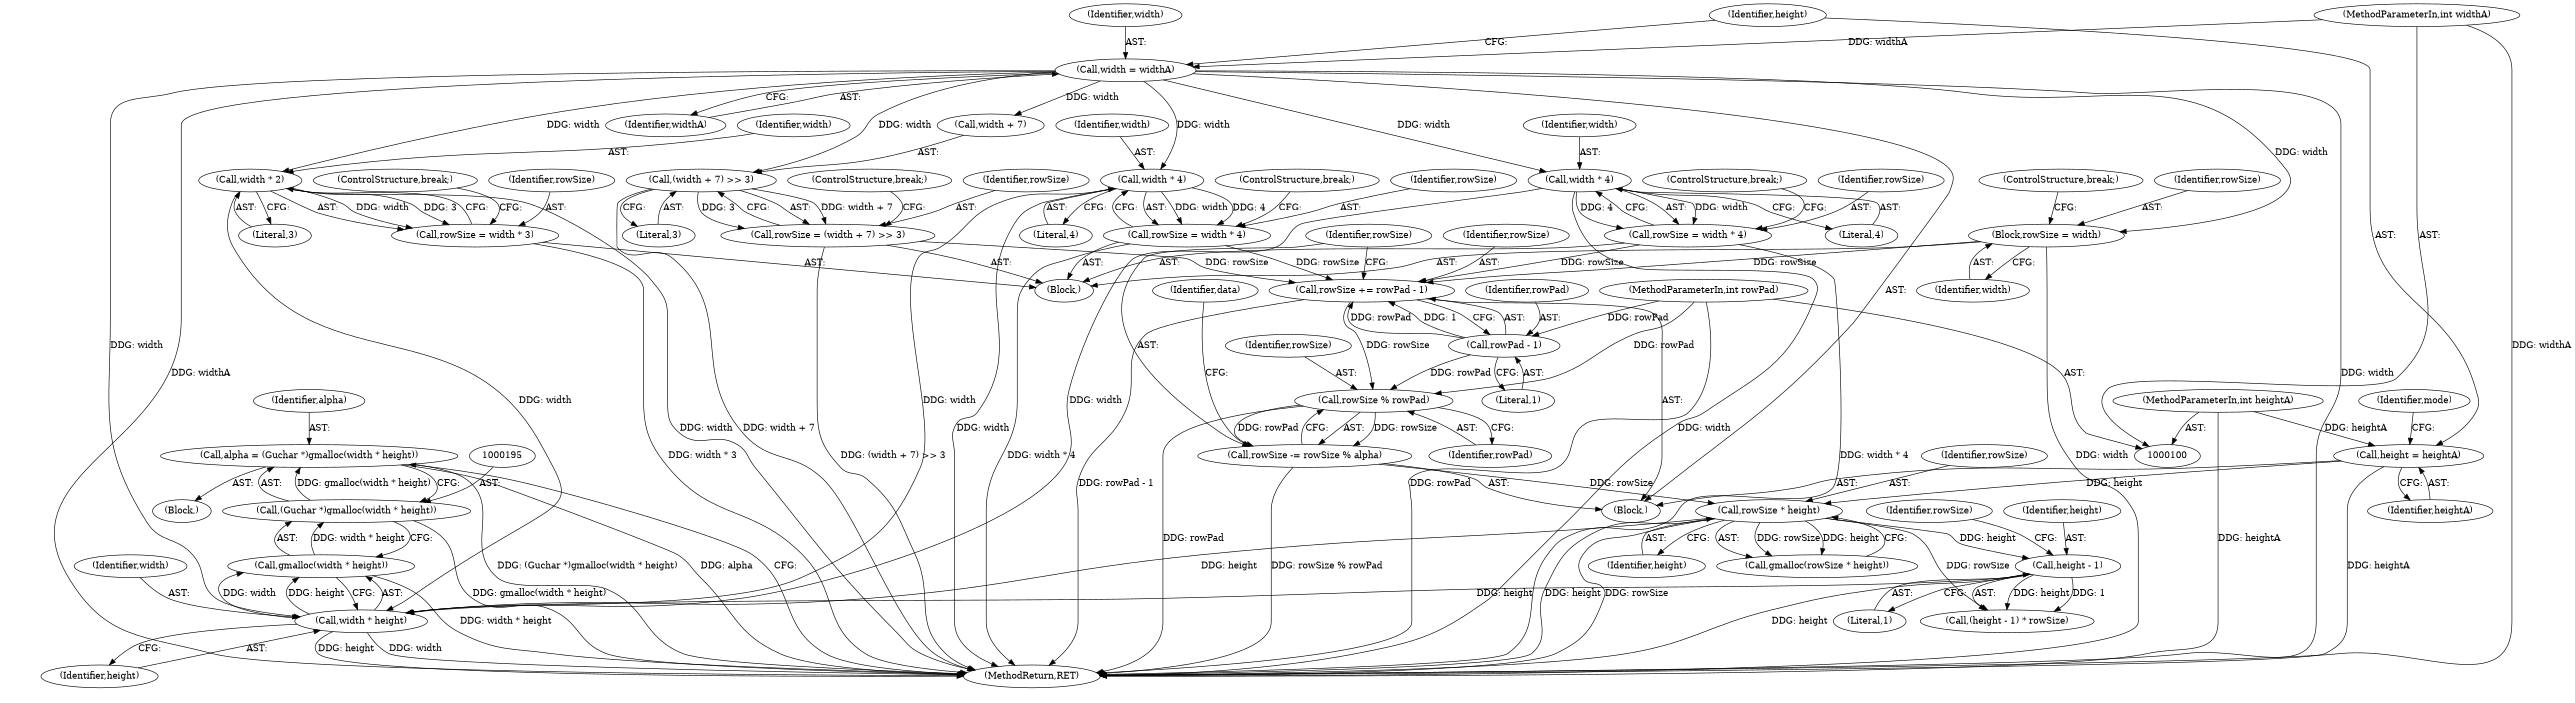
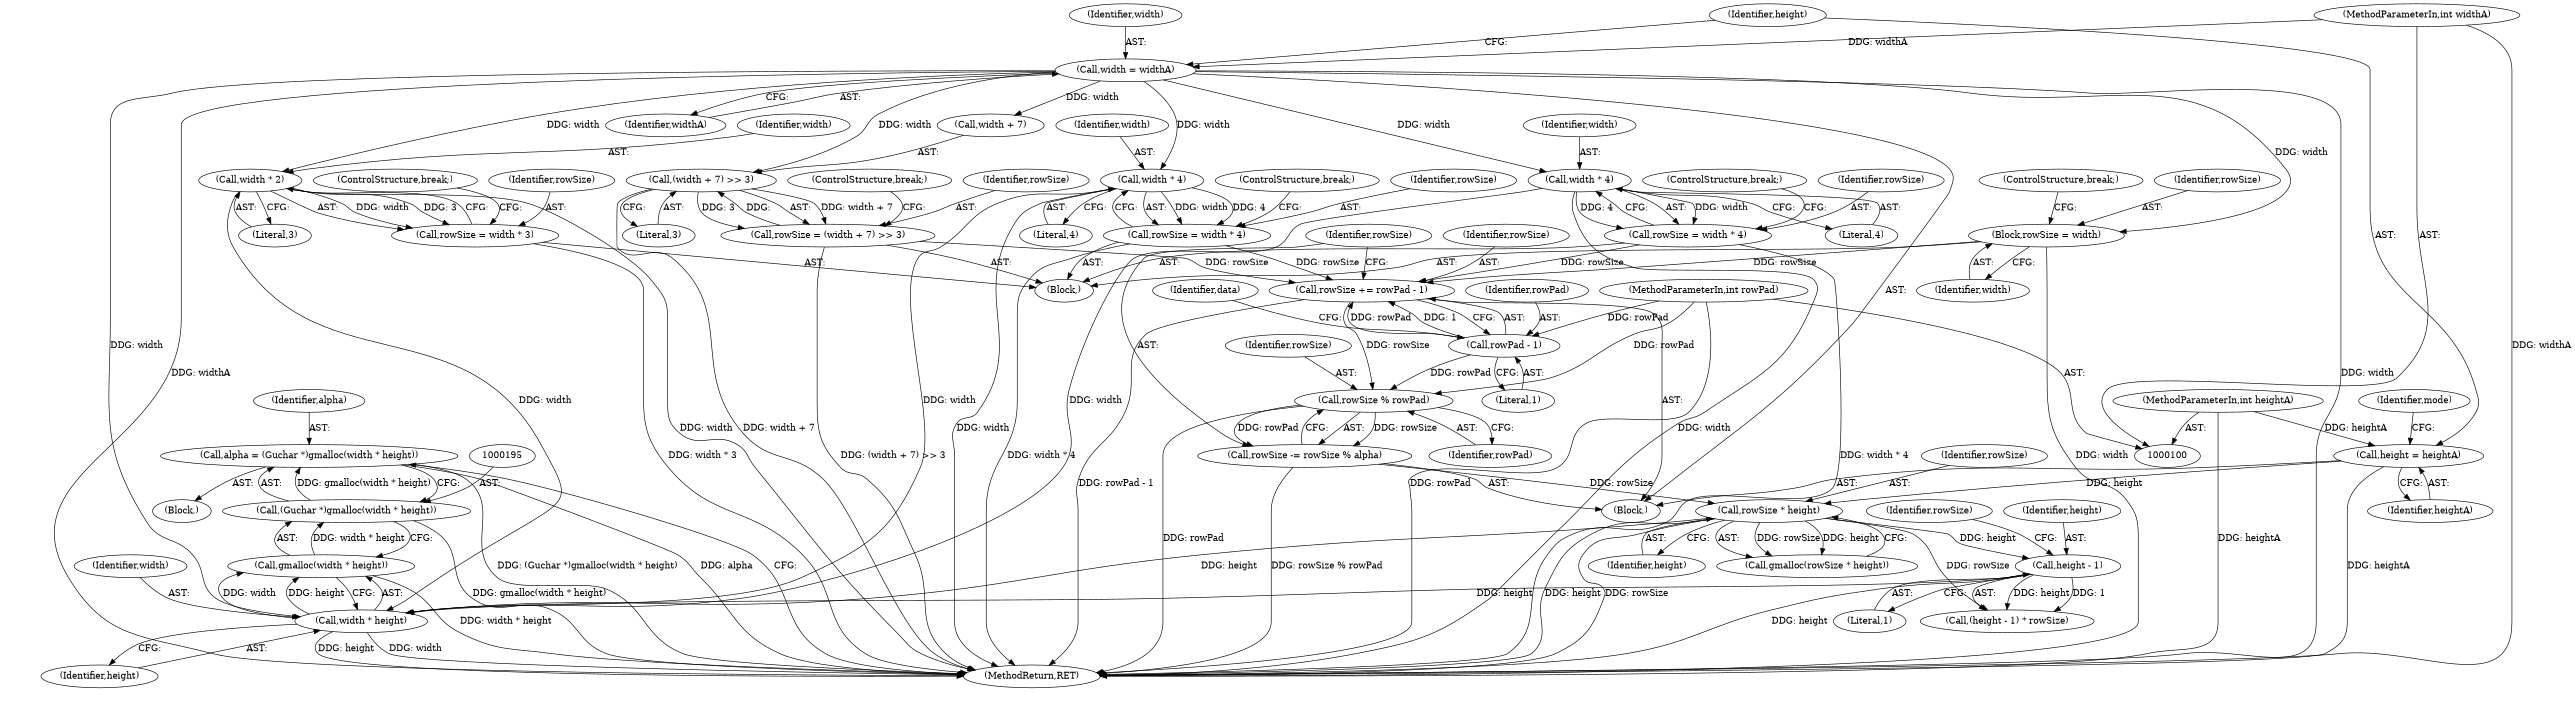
(760, 208) -> (760, 208)
(1206, 379) -> (1338, 326)
